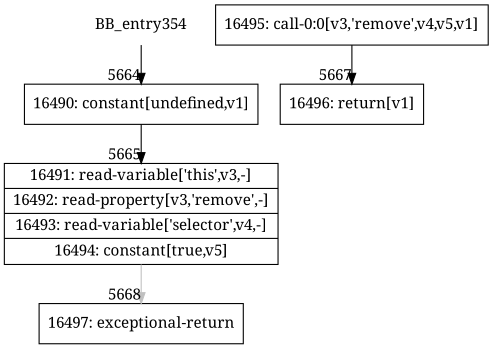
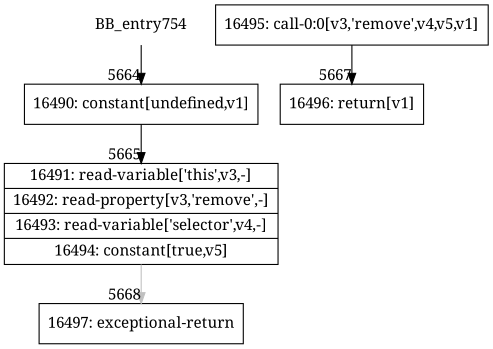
(141, 25) -> (141, 25)
